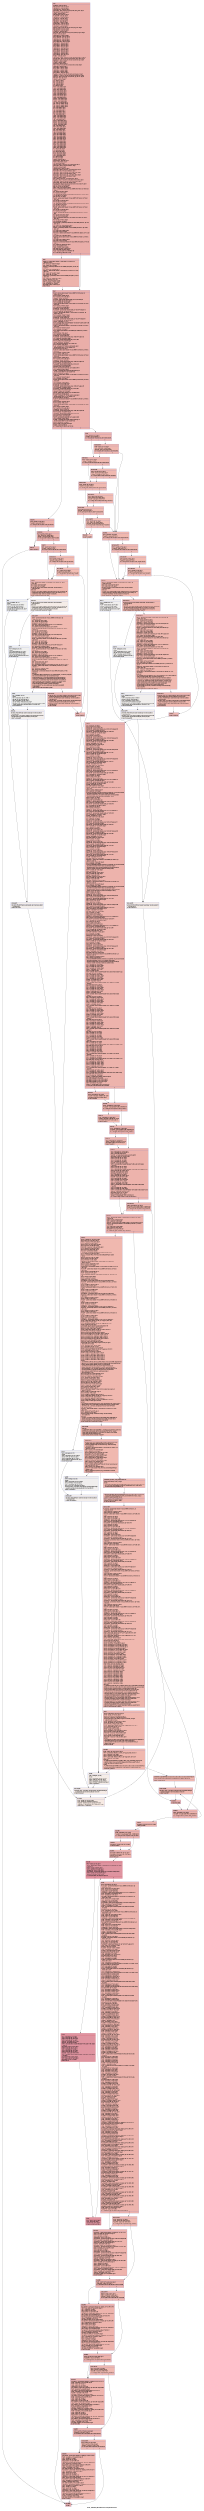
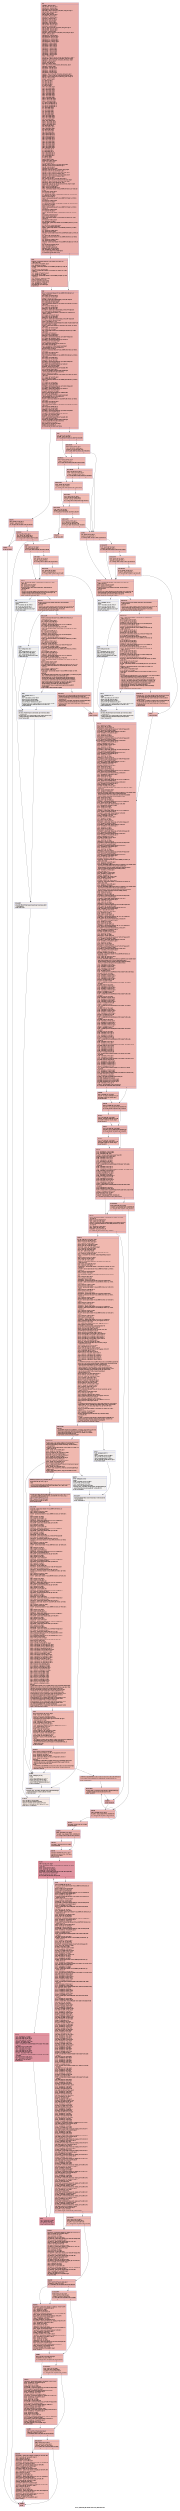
(49, 605) -> (56, 605)
(143, 905) -> none
